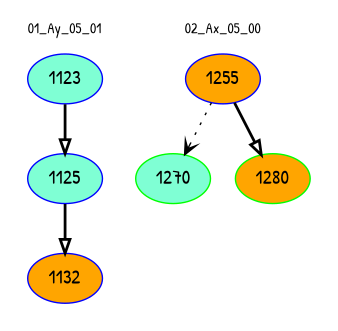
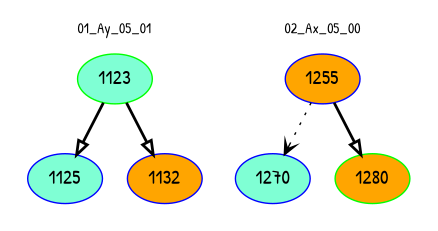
(65, 79) -> (115, 79)
(173, 179) -> (273, 179)
(65, 222) -> (137, 123)
